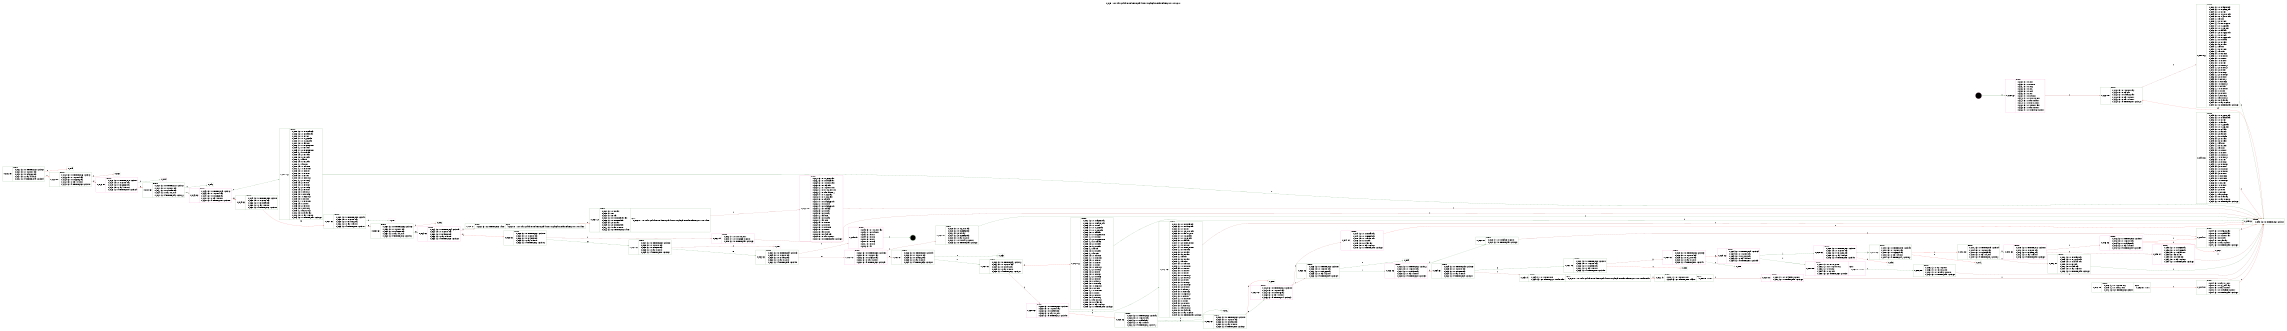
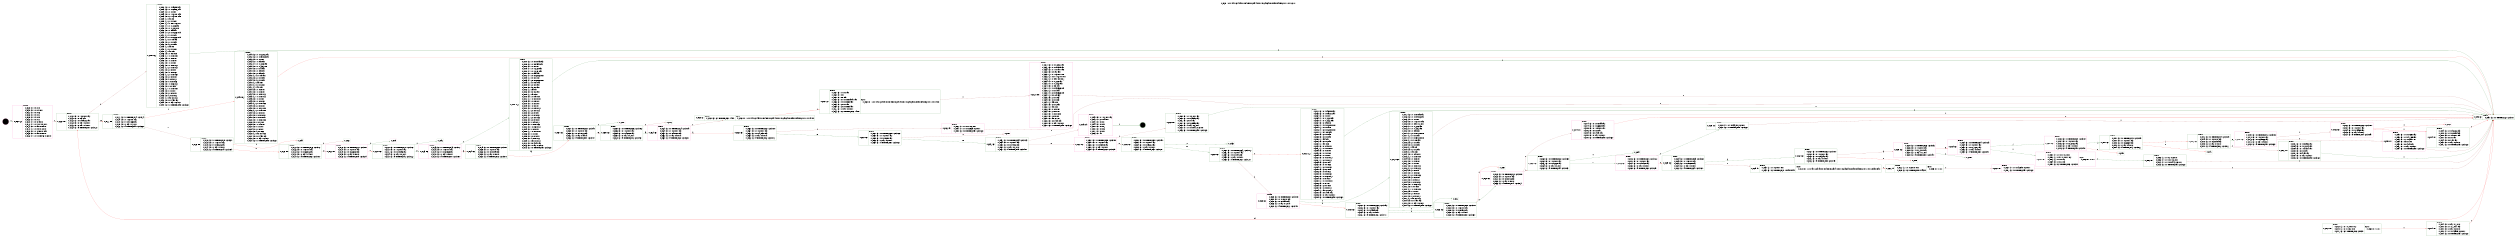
none -> (124, 122)
(1857, 234) -> (2111, 121)
